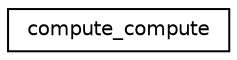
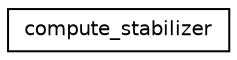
(119, 30) -> (119, 30)
